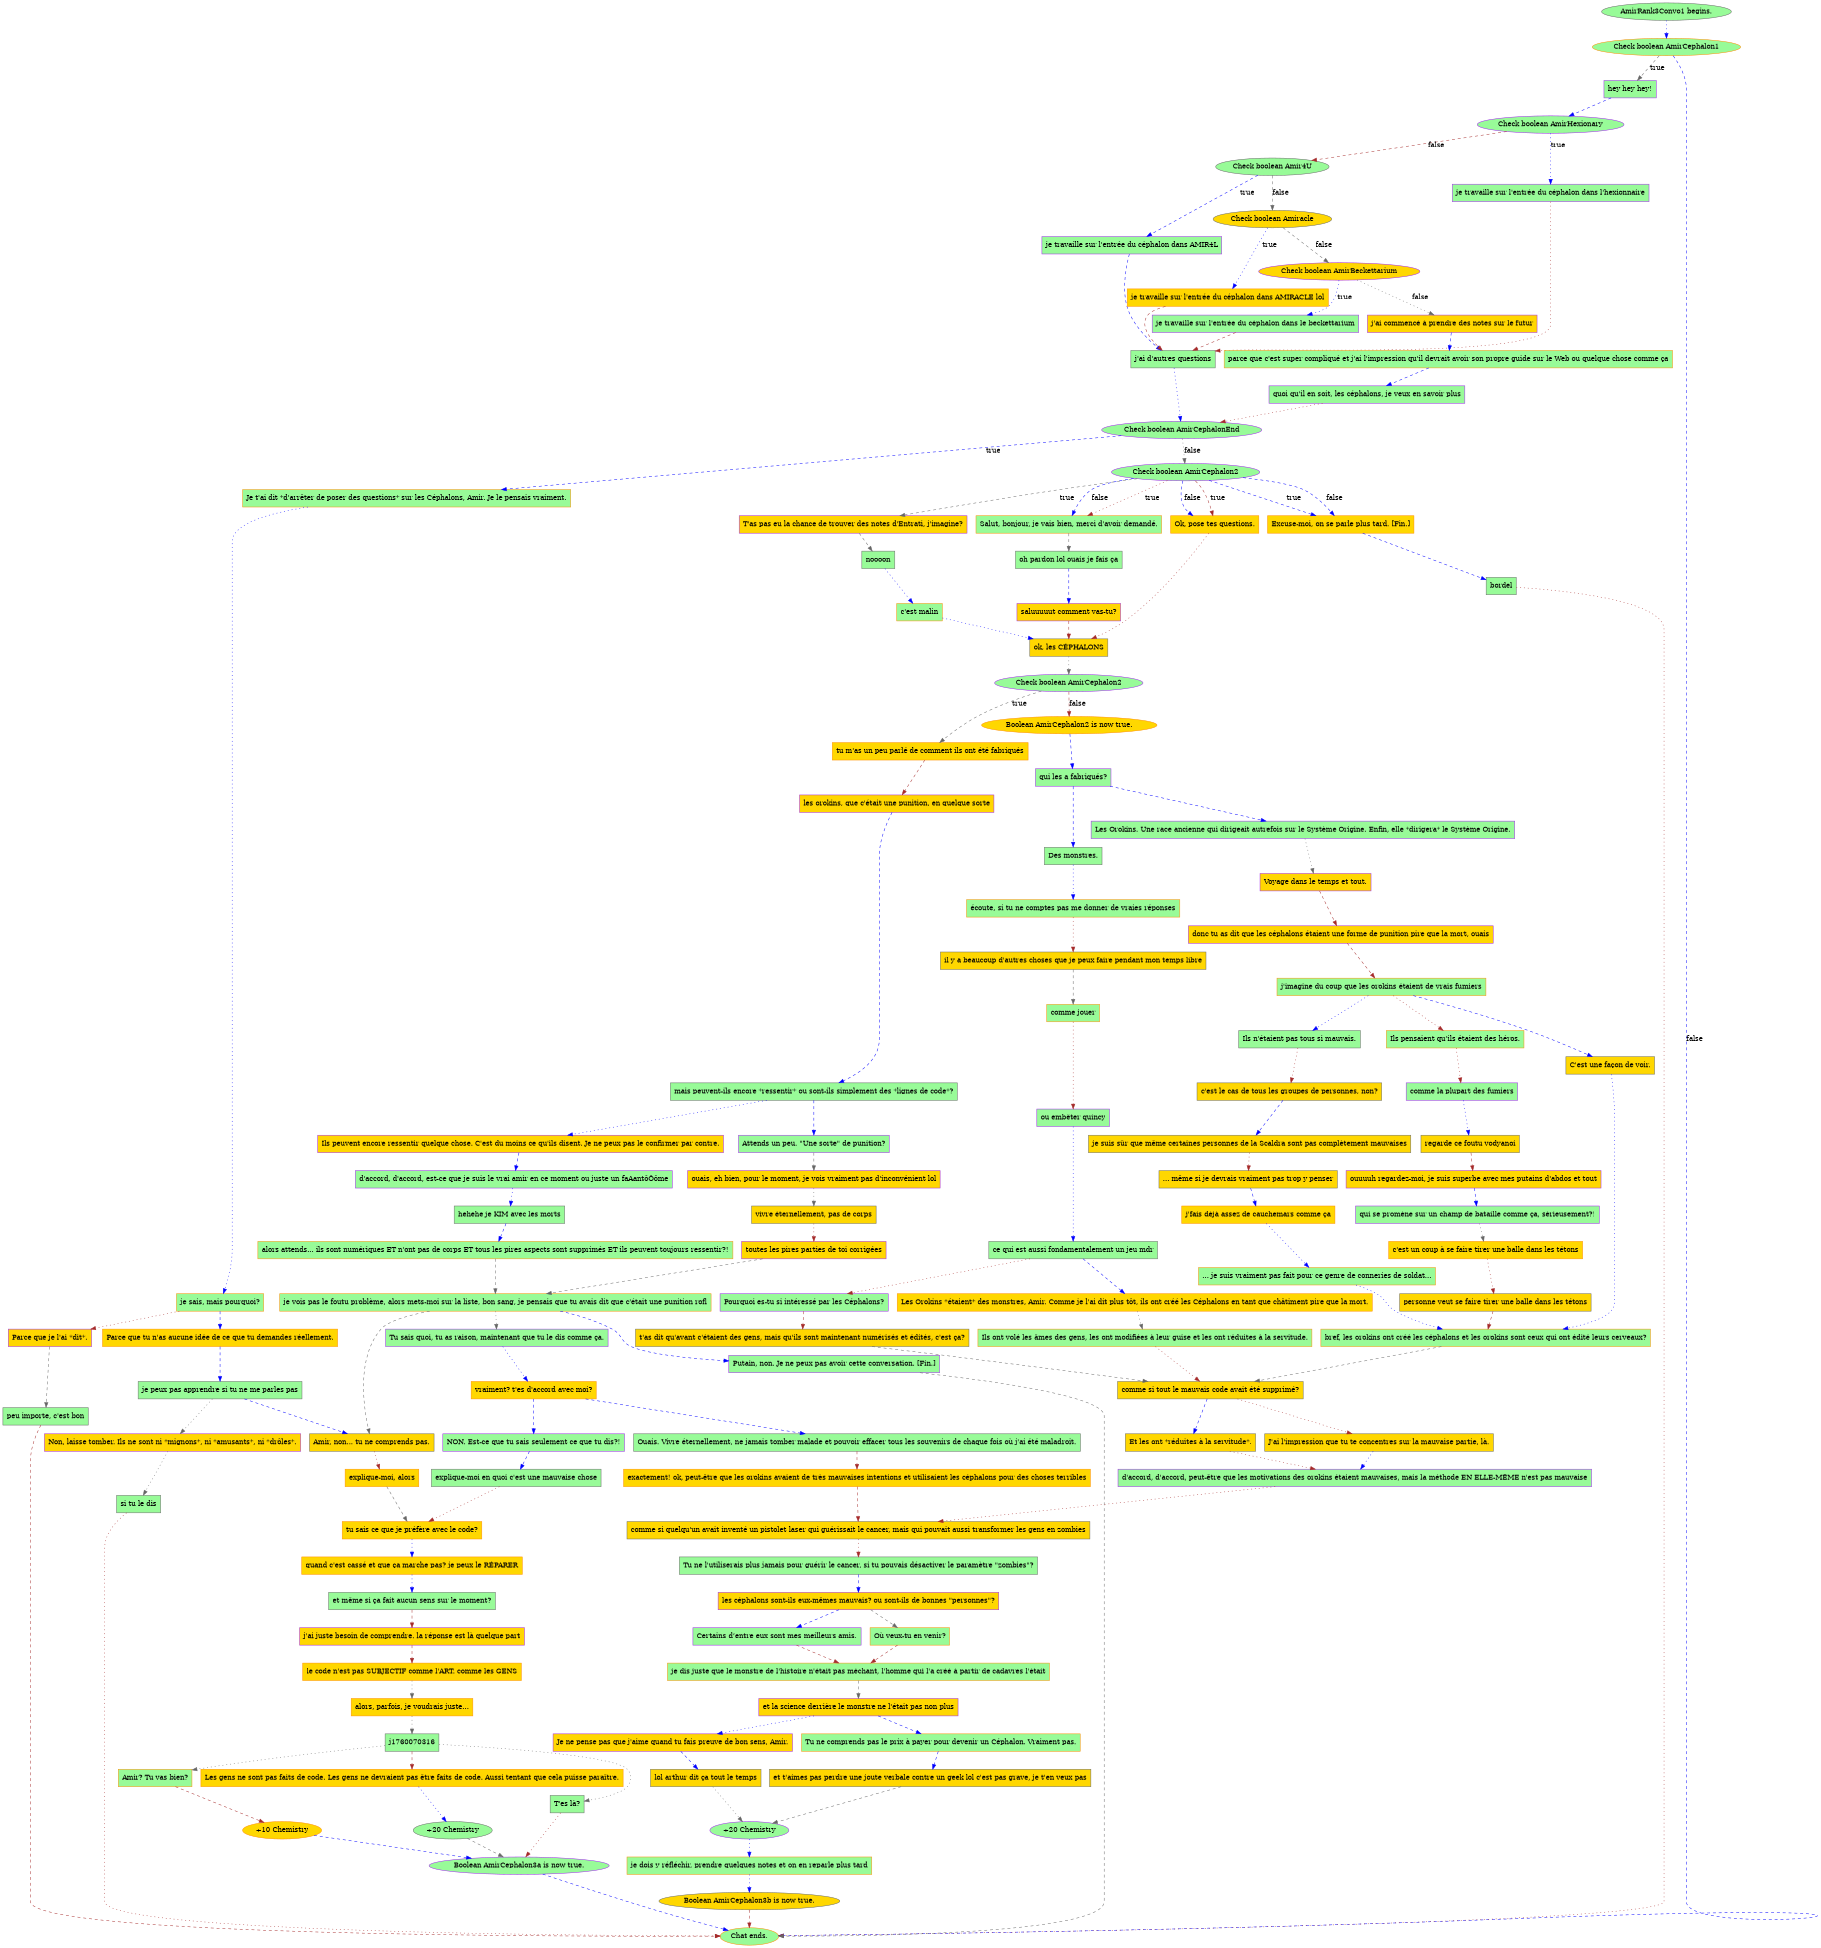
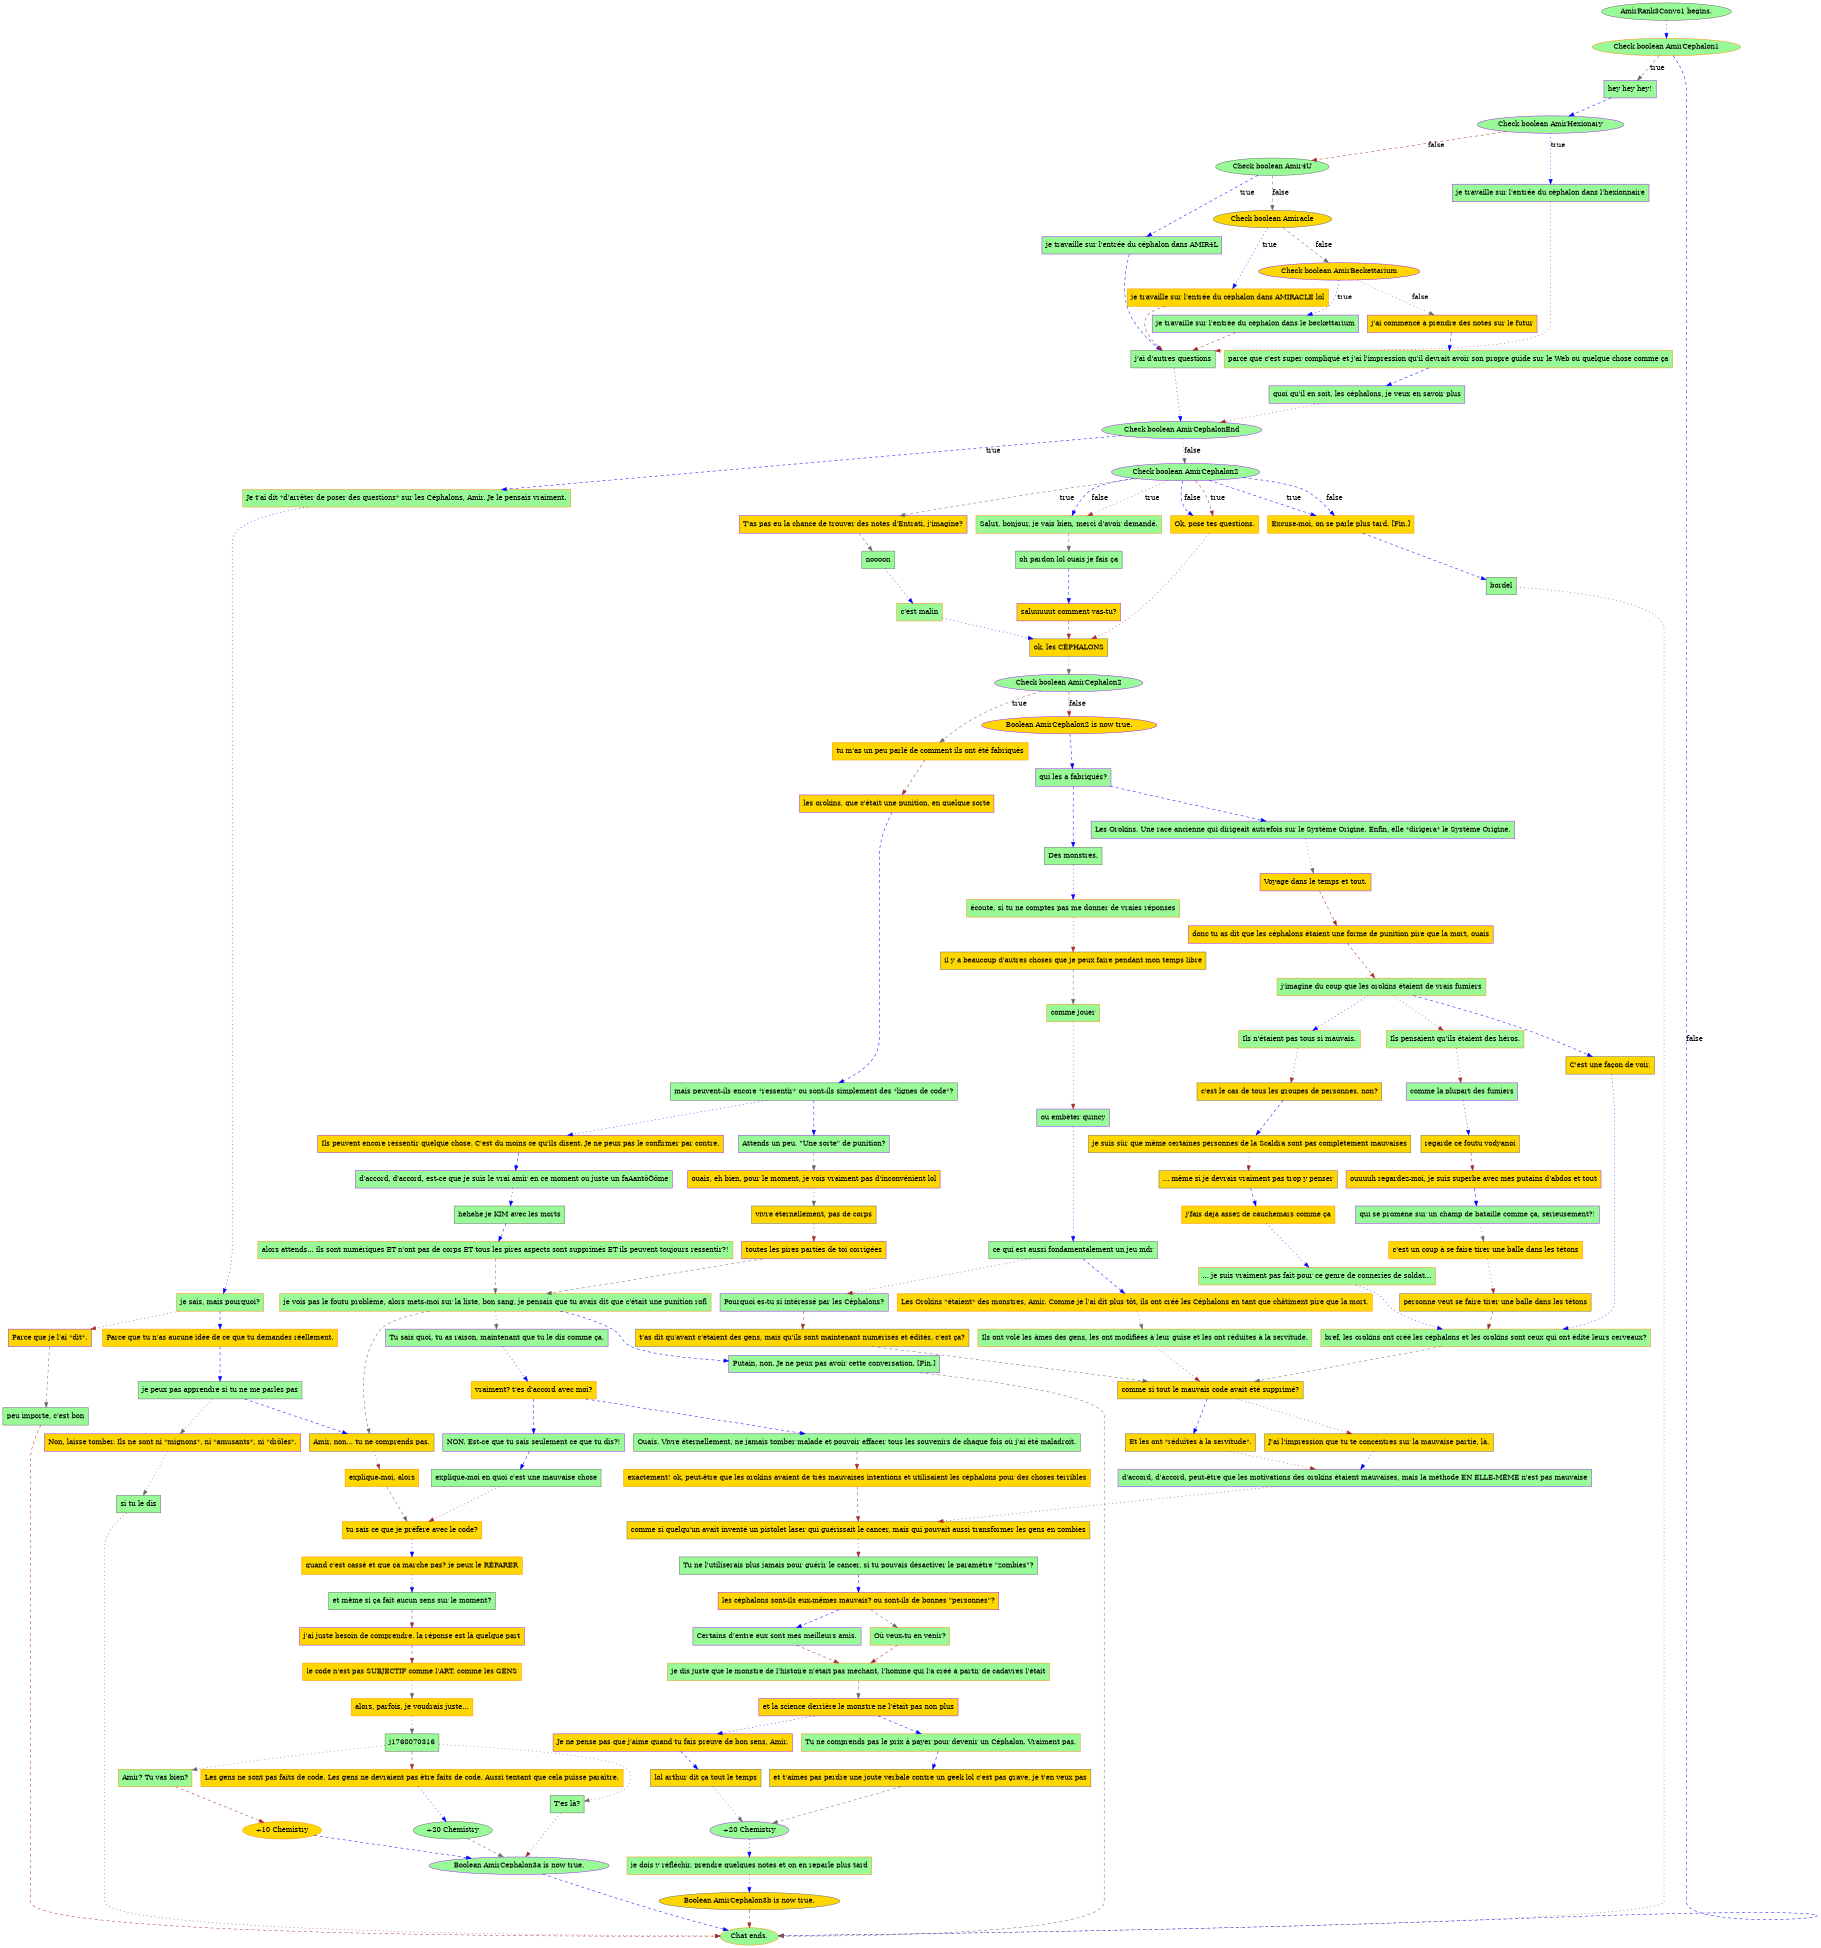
(1069, 725) -> (1069, 725)
(1300, 1039) -> (1300, 1039)
